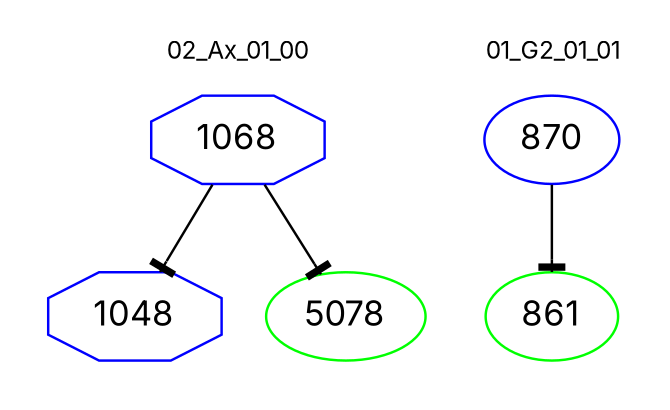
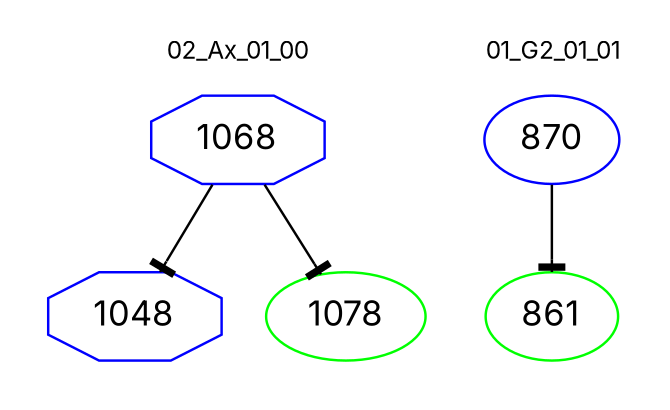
(346, 316) -> (346, 316)
